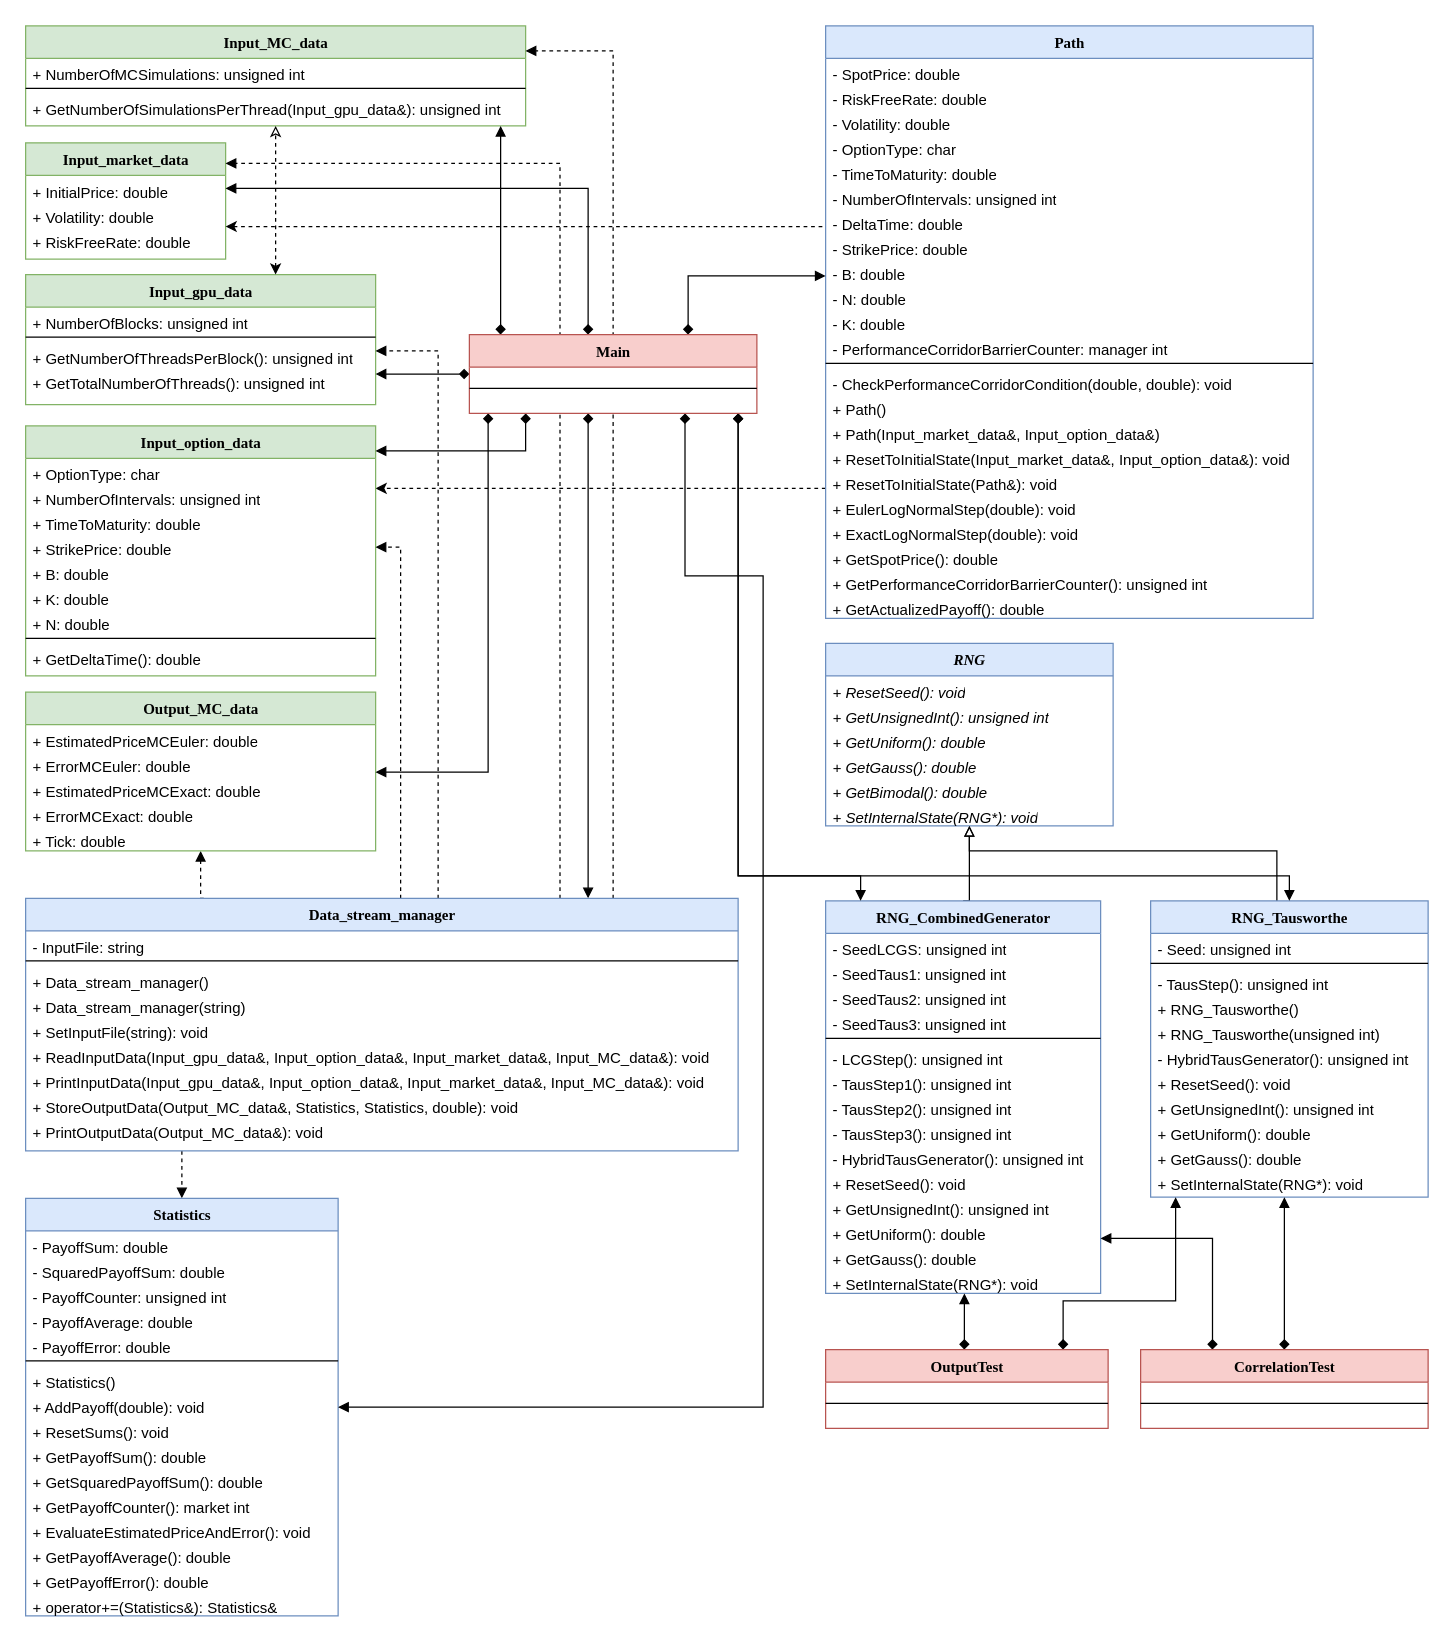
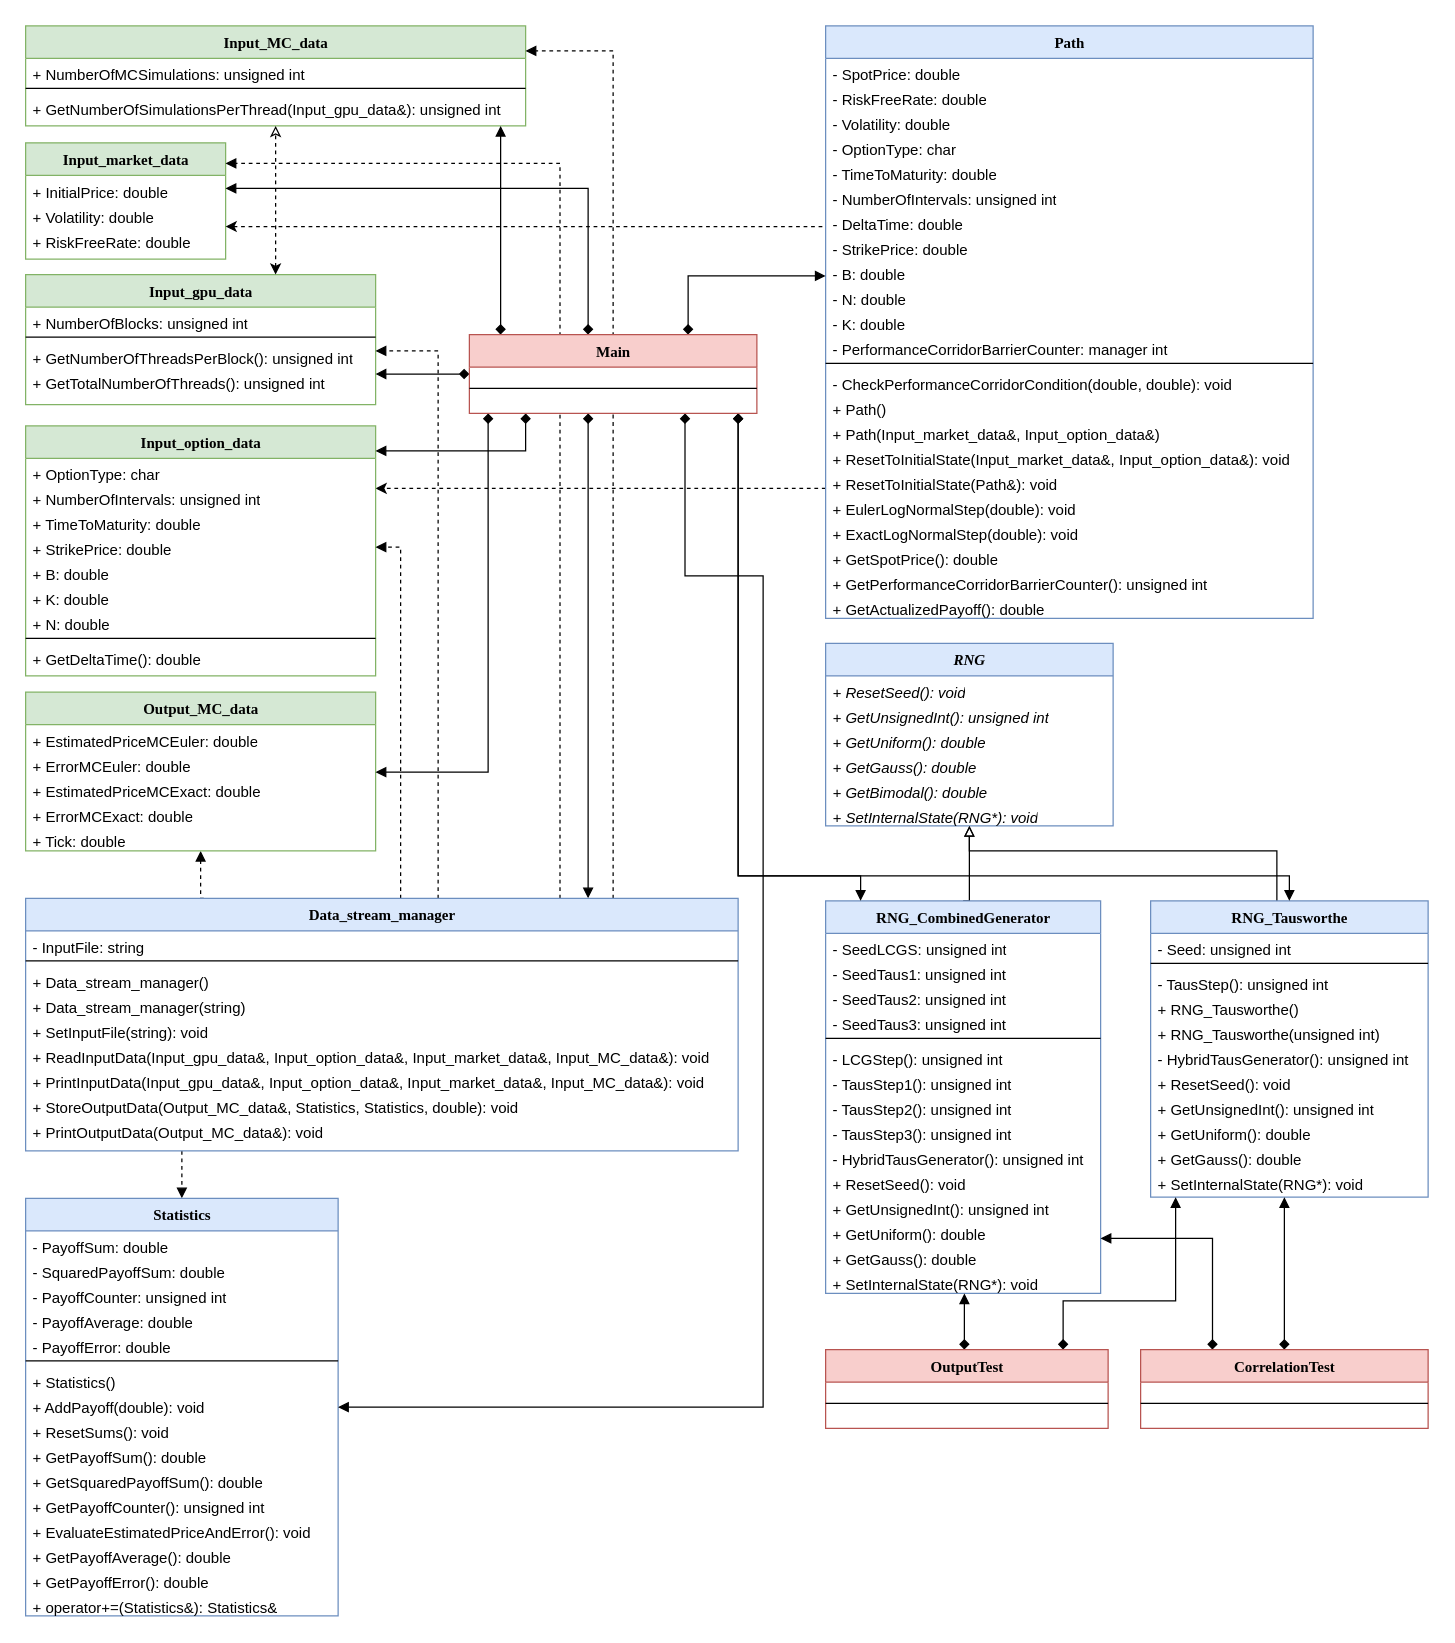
(158, 1508) -> (164, 1508)
